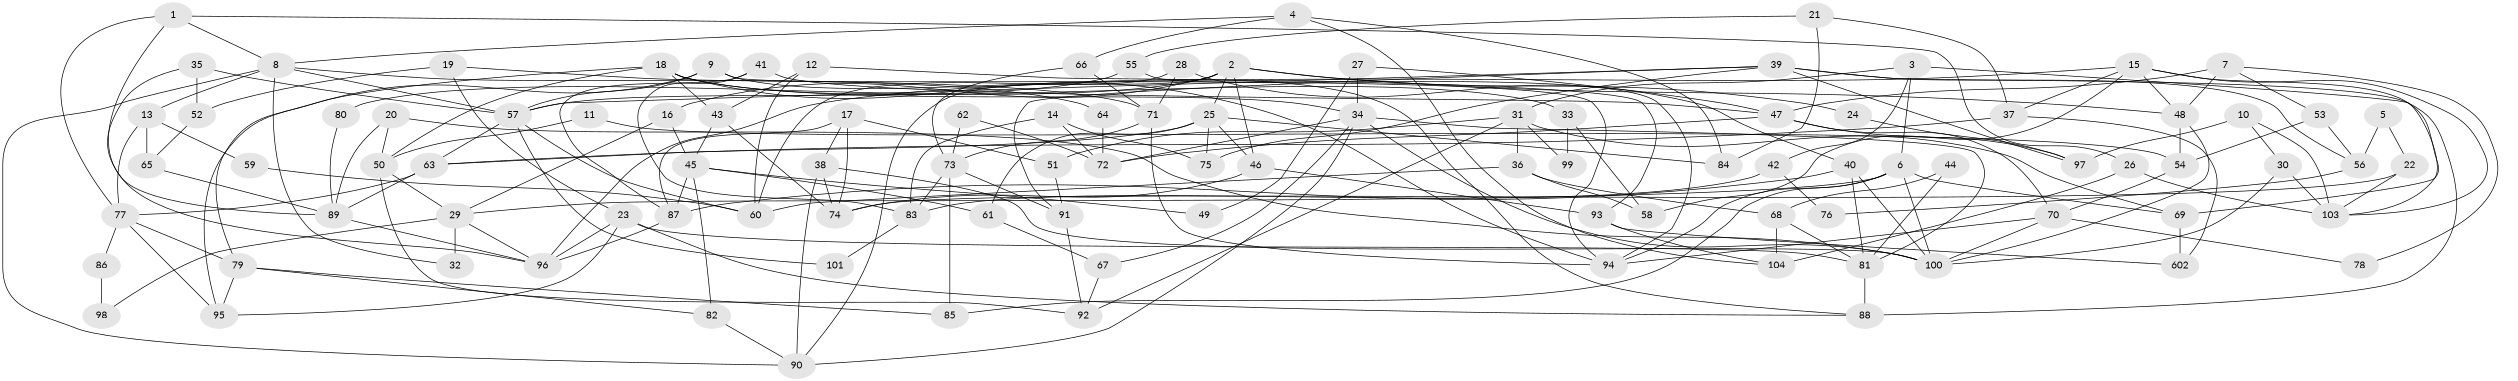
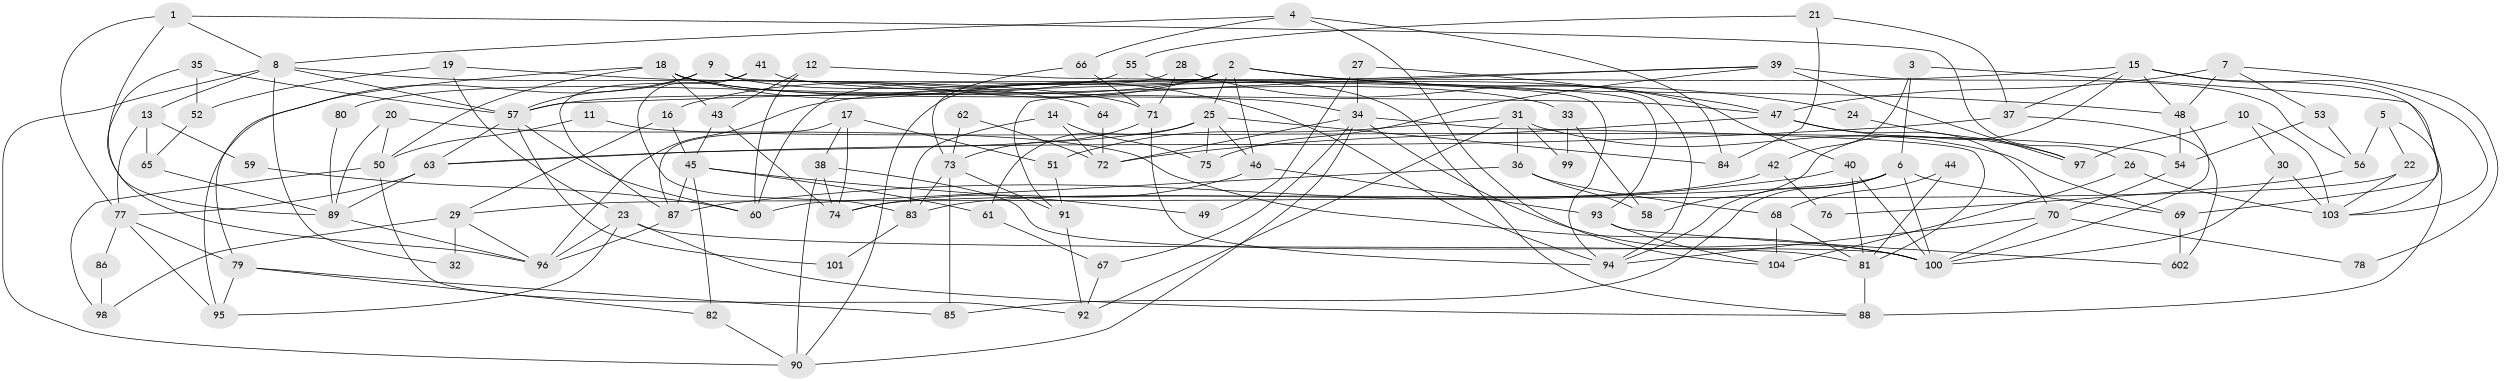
(1712, 83) -> none
(2446, 149) -> (2232, 302)
(417, 191) -> (171, 192)
